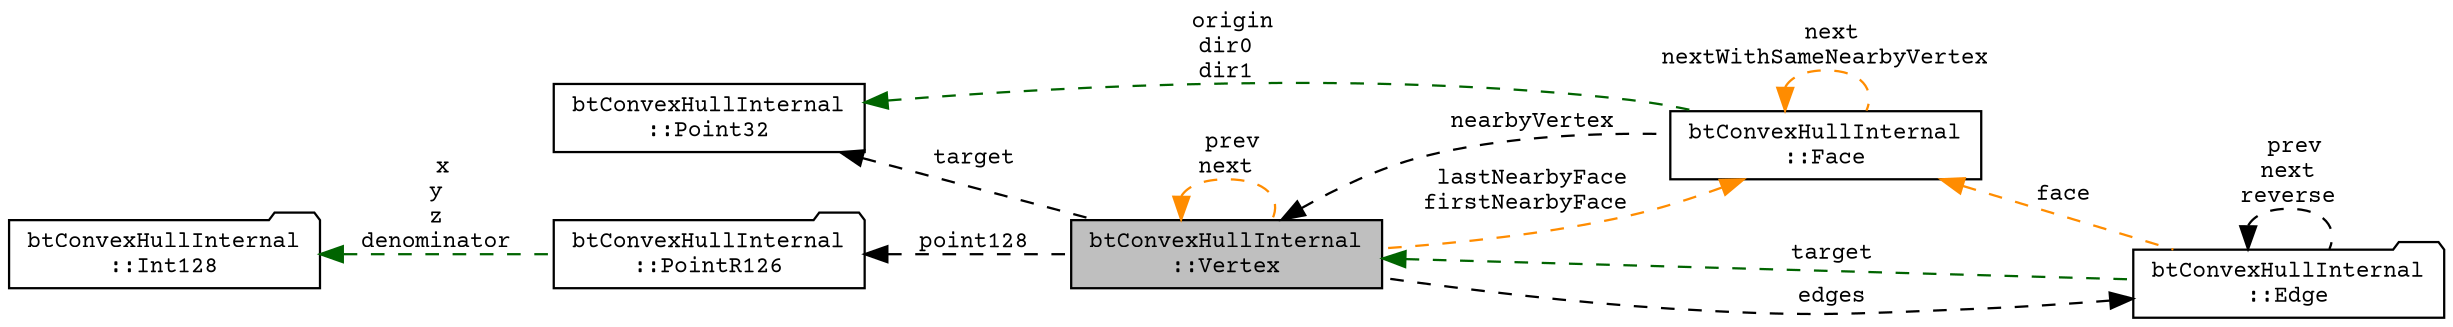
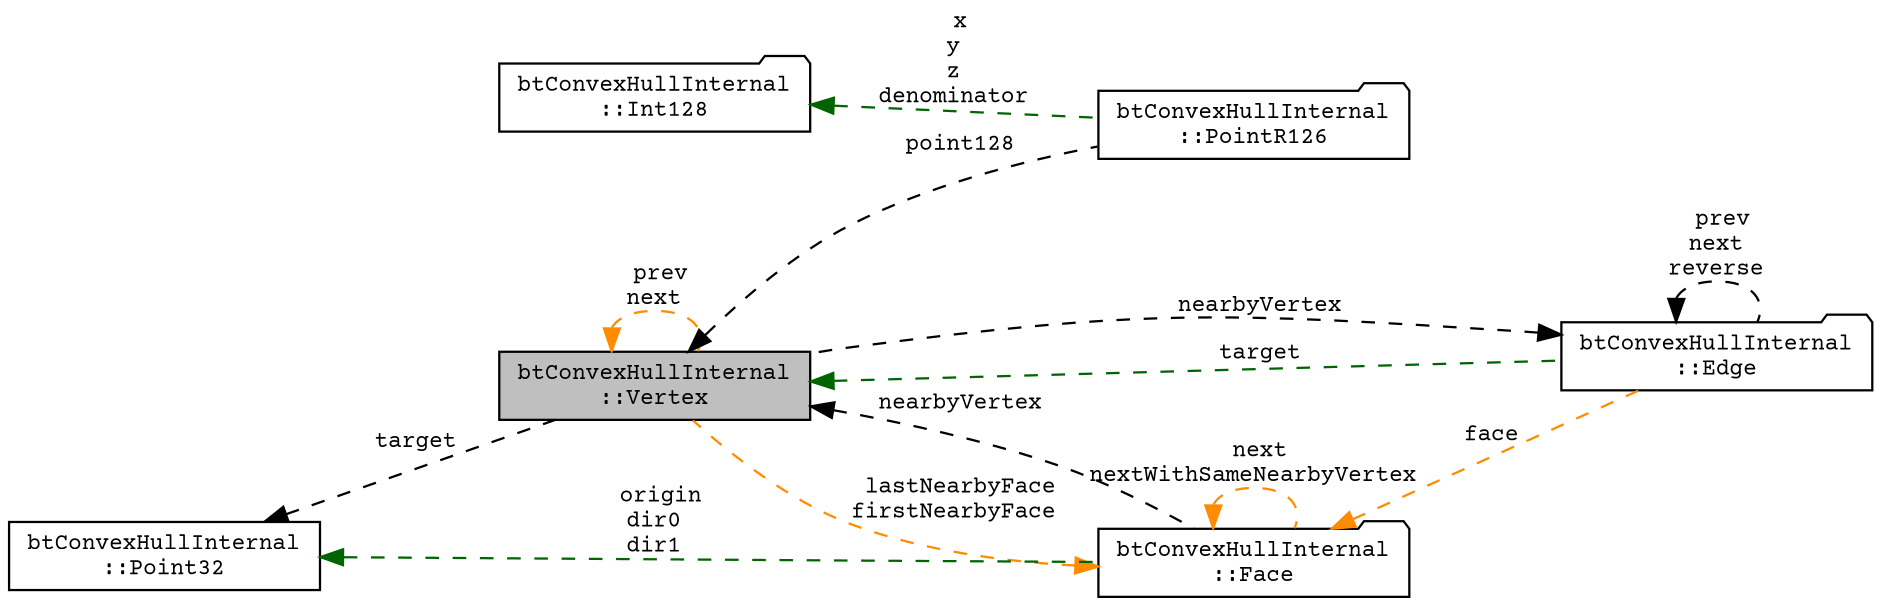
(1826, 145) -> (1254, 563)
(980, 254) -> (885, 209)
(1826, 296) -> (1254, 305)
